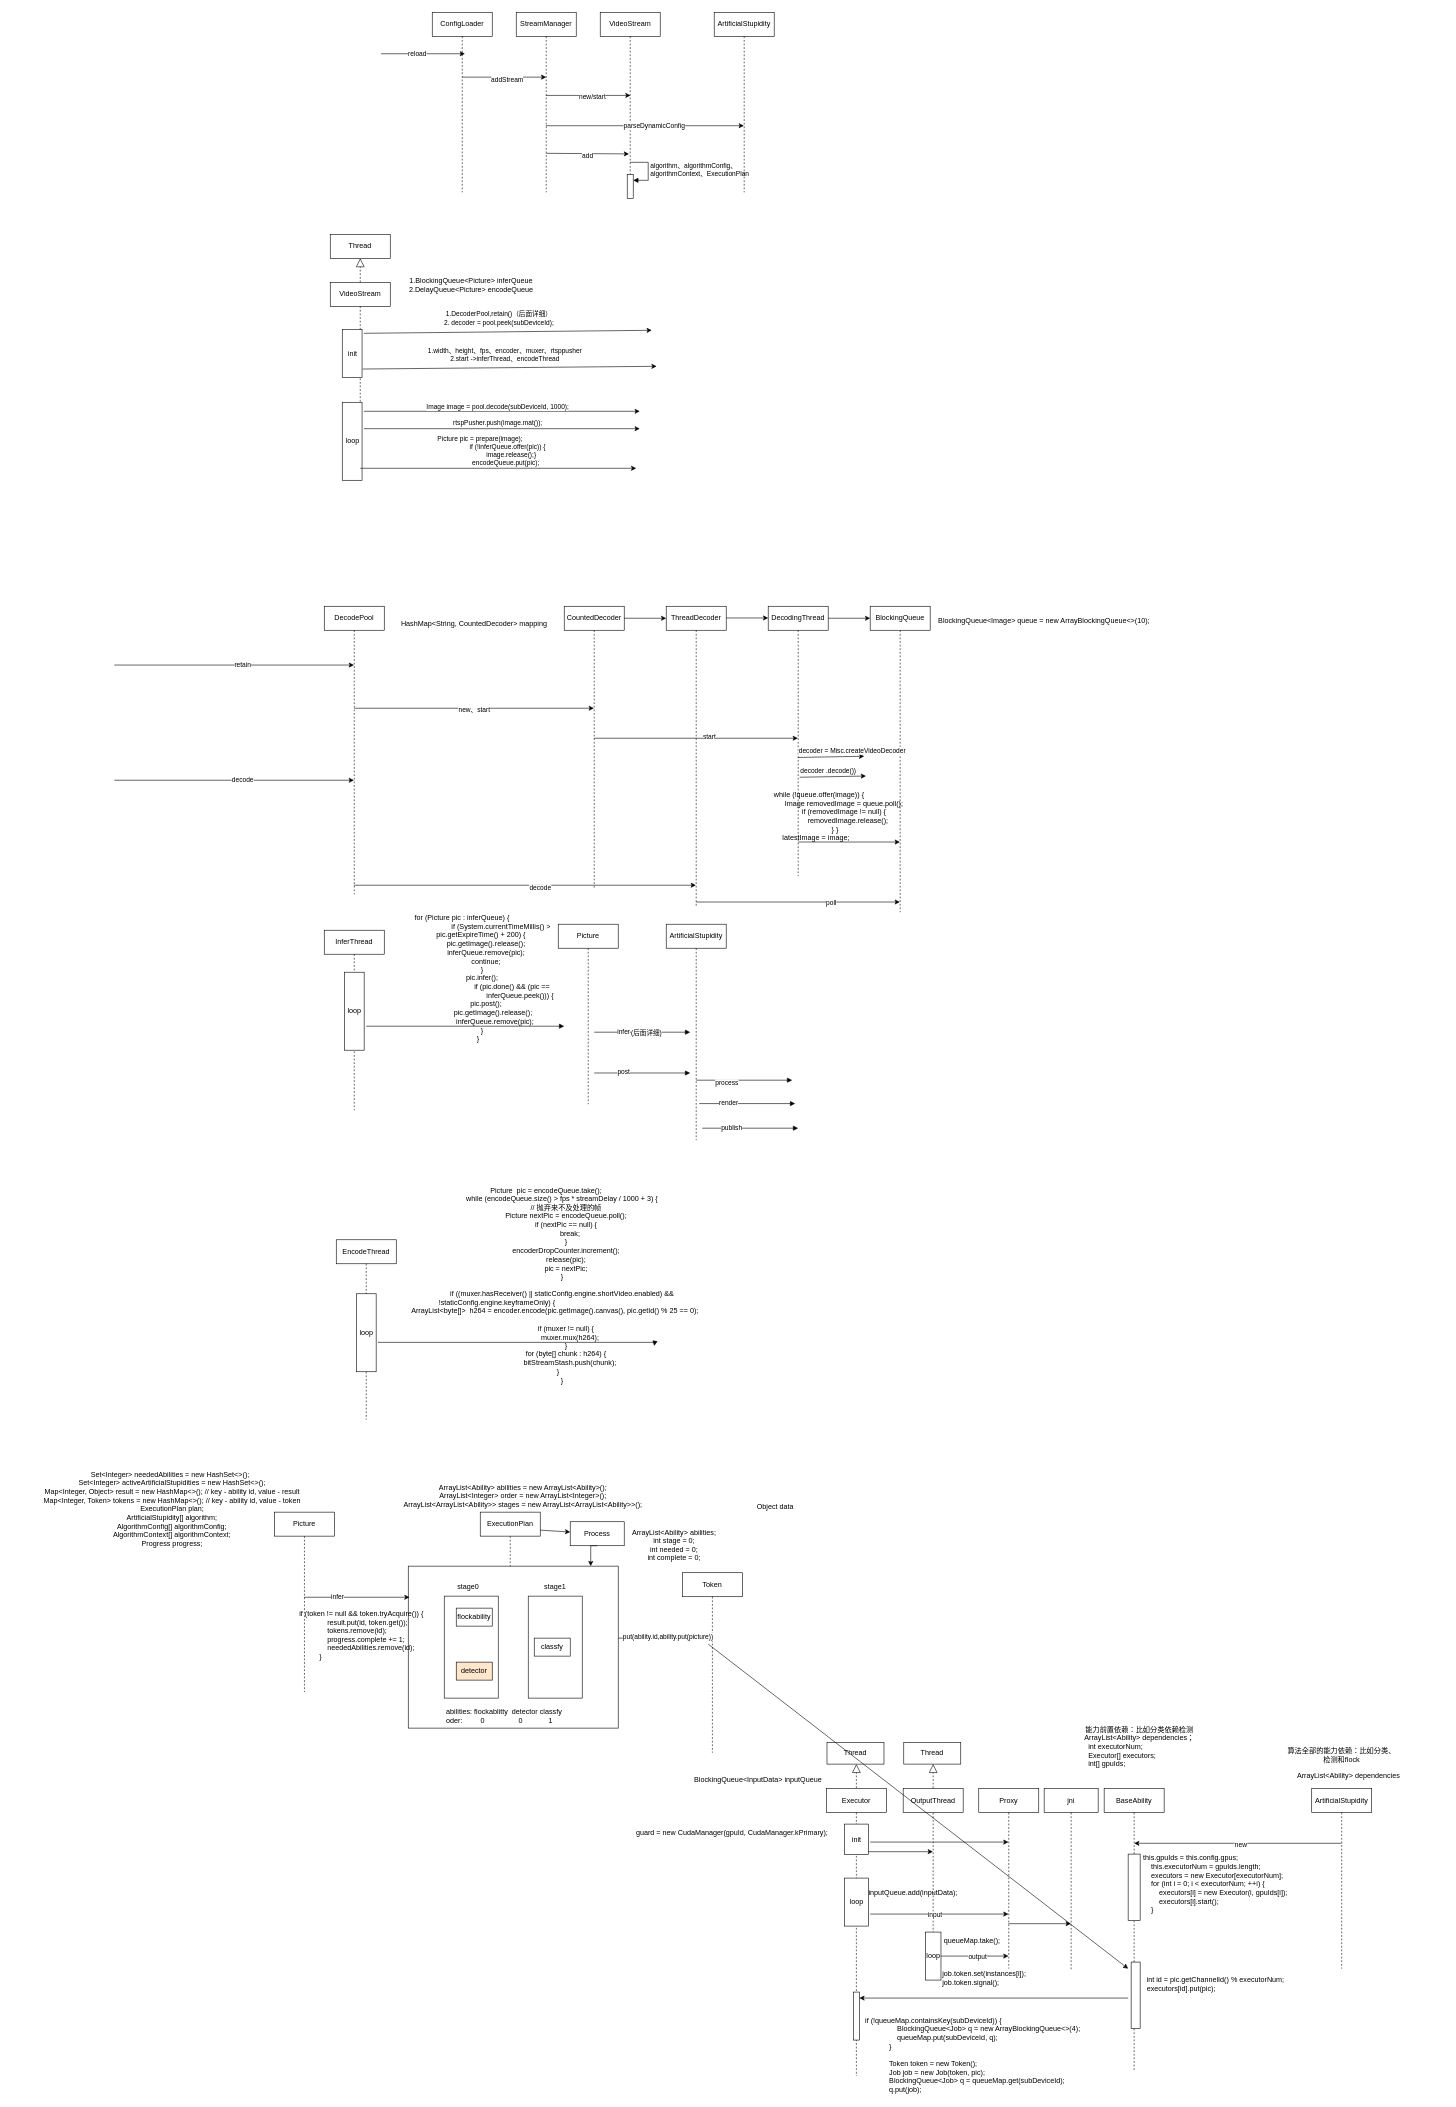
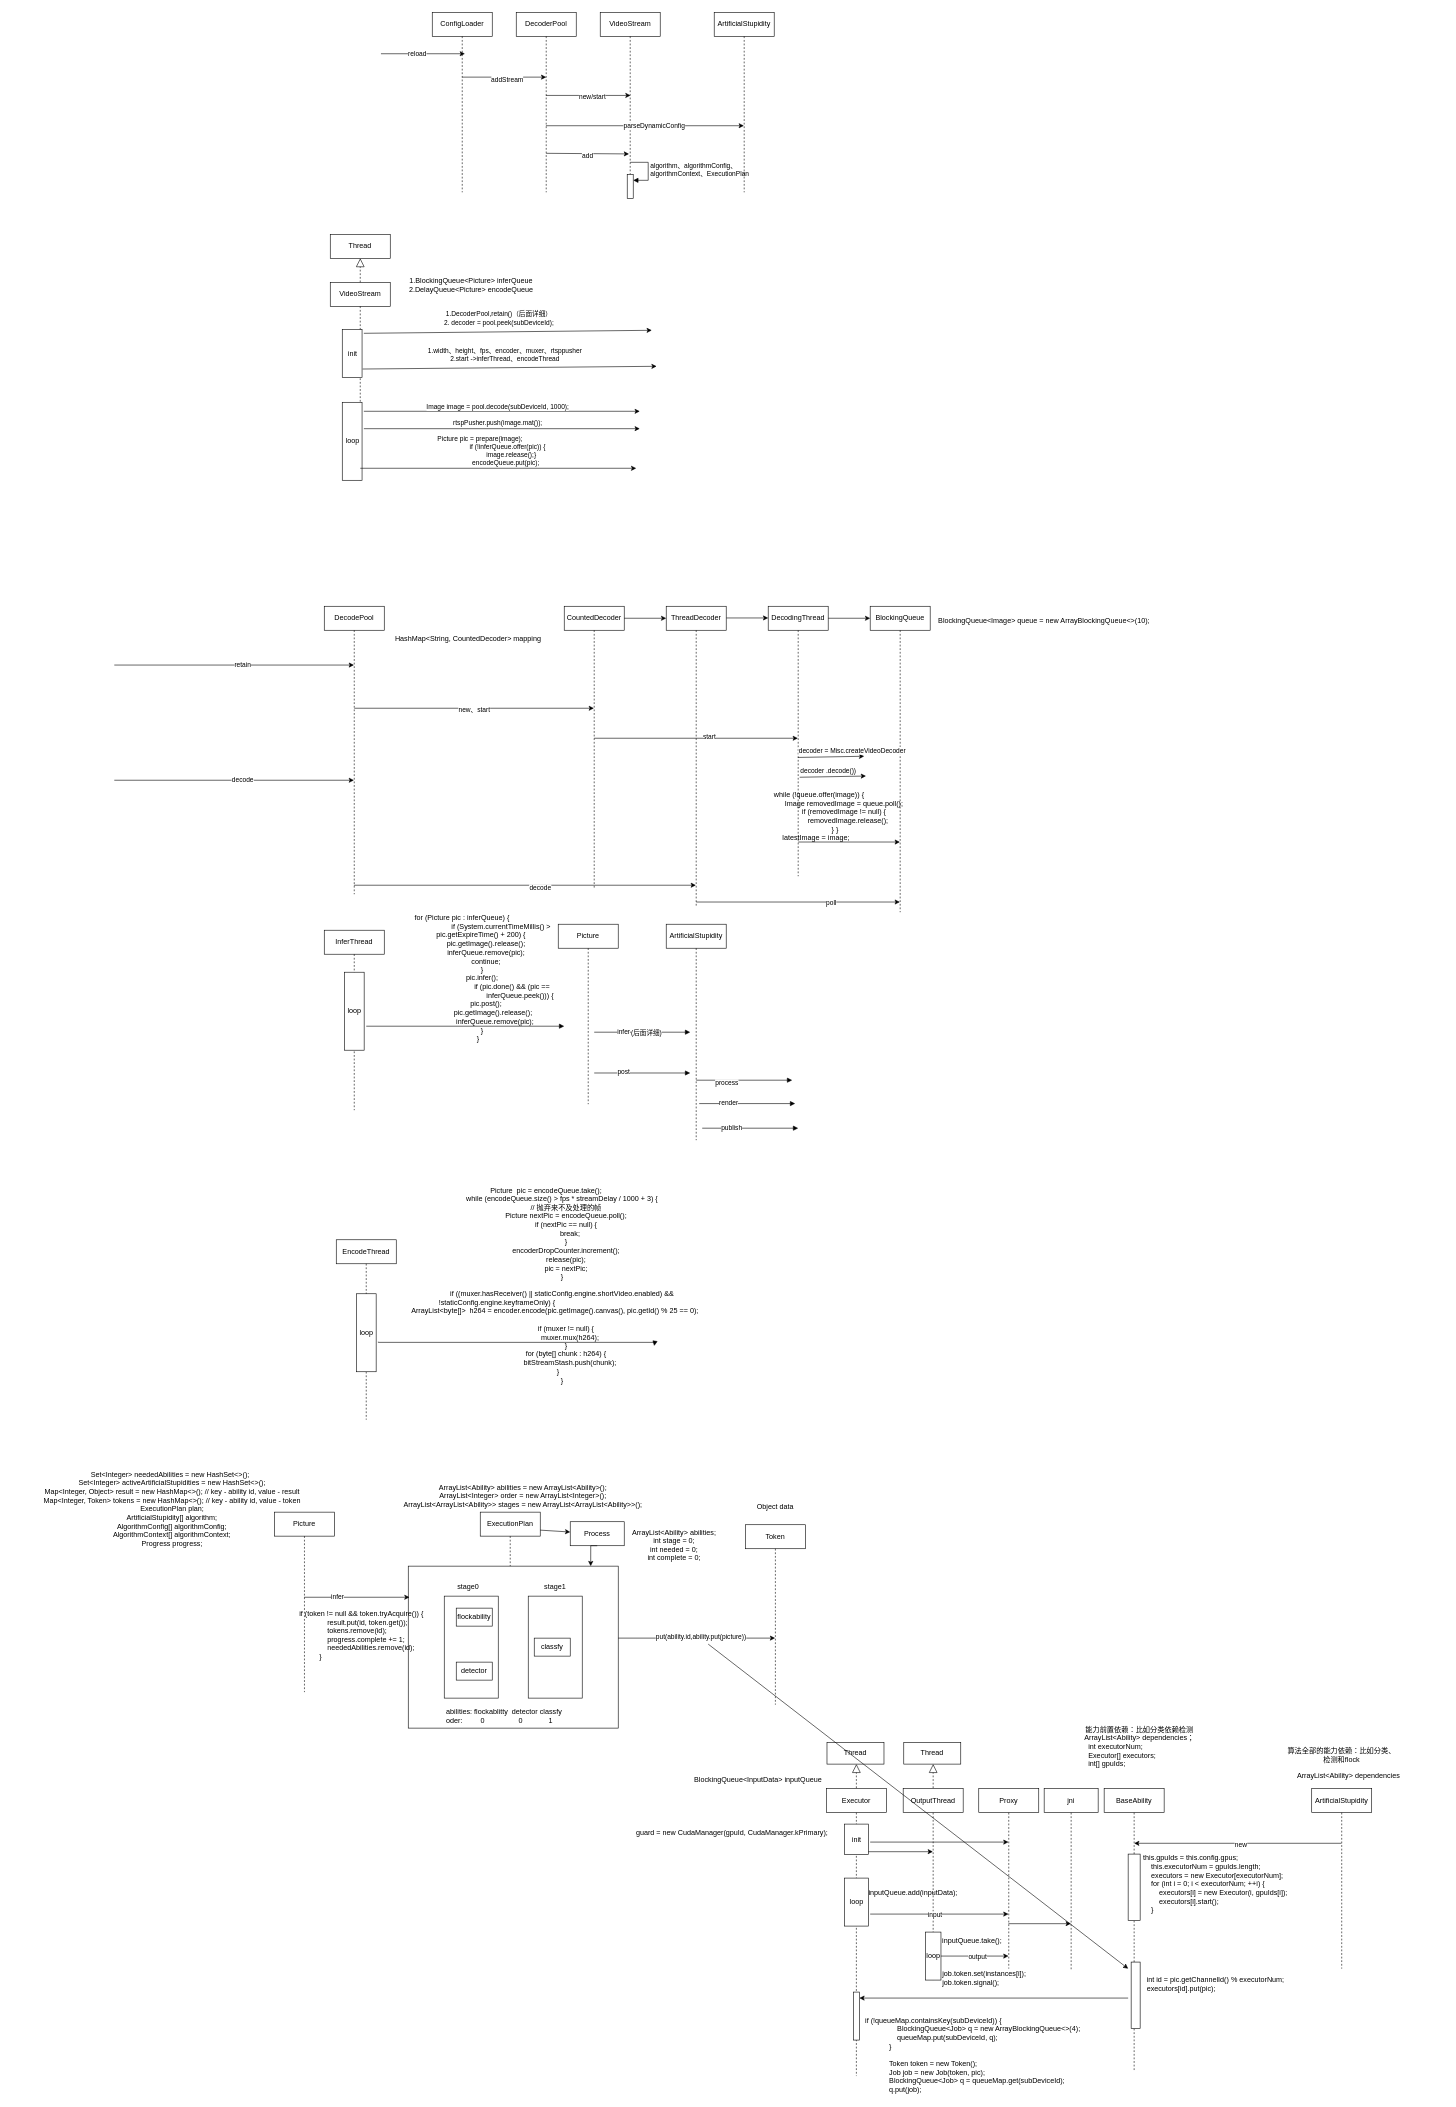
(546, 24) -> (546, 24)
(474, 624) -> (468, 639)
(713, 1663) -> (776, 1615)
(474, 1671) -> (474, 1671)
(972, 1941) -> (972, 1941)
